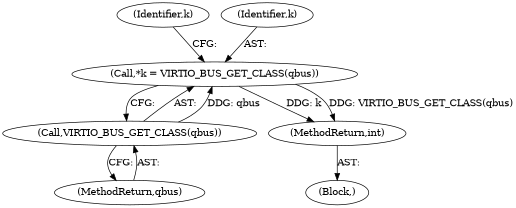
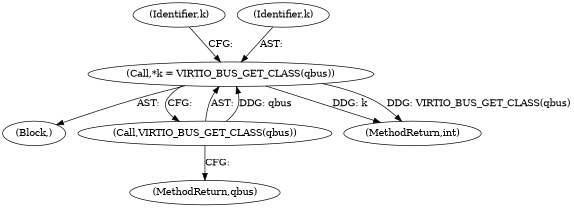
(337, 160) -> (124, 103)
(137, 166) -> none
